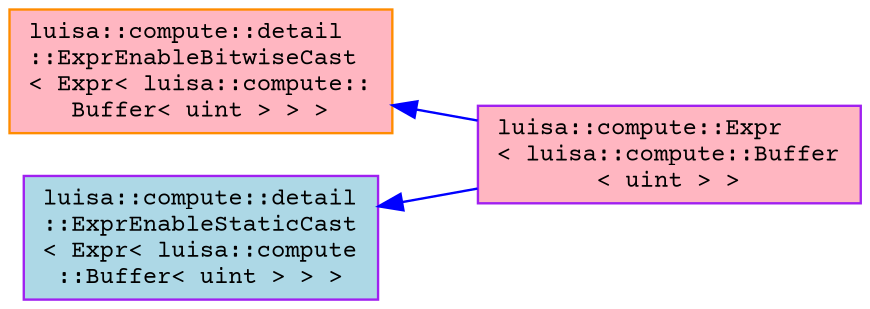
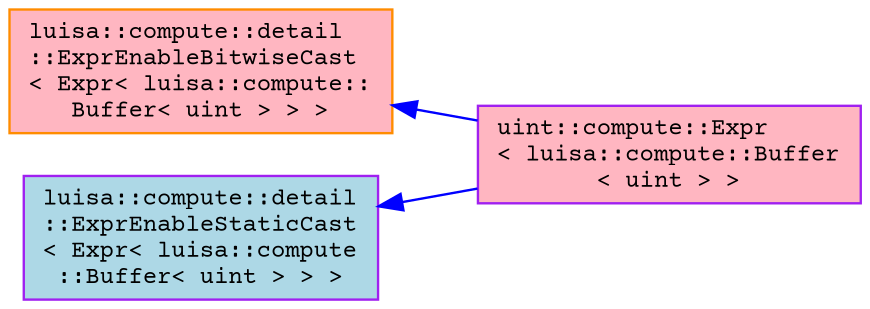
(669, 155) -> (669, 155)
